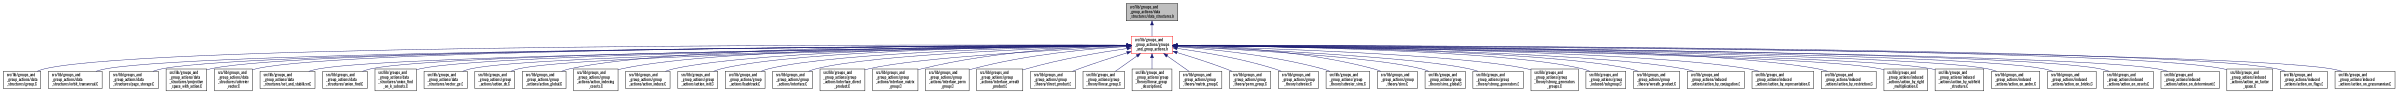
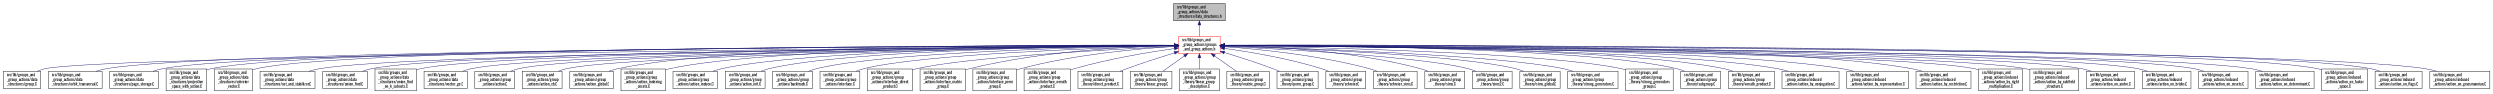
none -> (495, 80)
none -> (1492, 80)
(1606, 80) -> (1701, 80)
